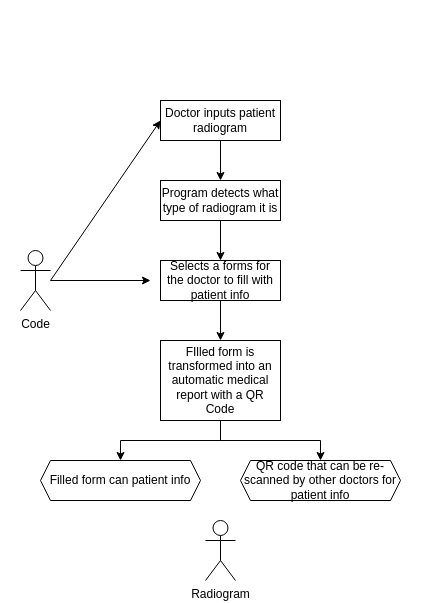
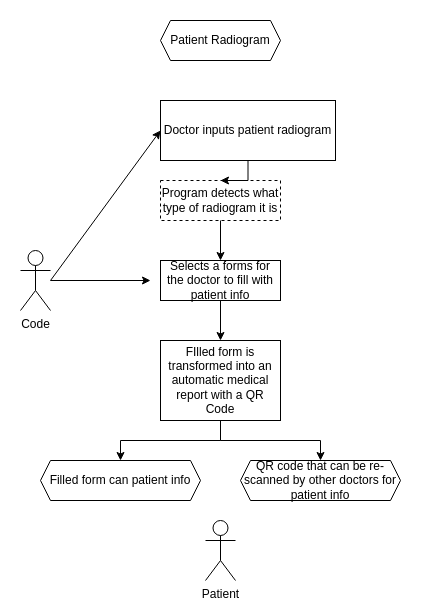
none -> (221, 41)
(221, 121) -> (248, 131)
(221, 201) -> (221, 201)
(221, 595) -> (221, 595)
